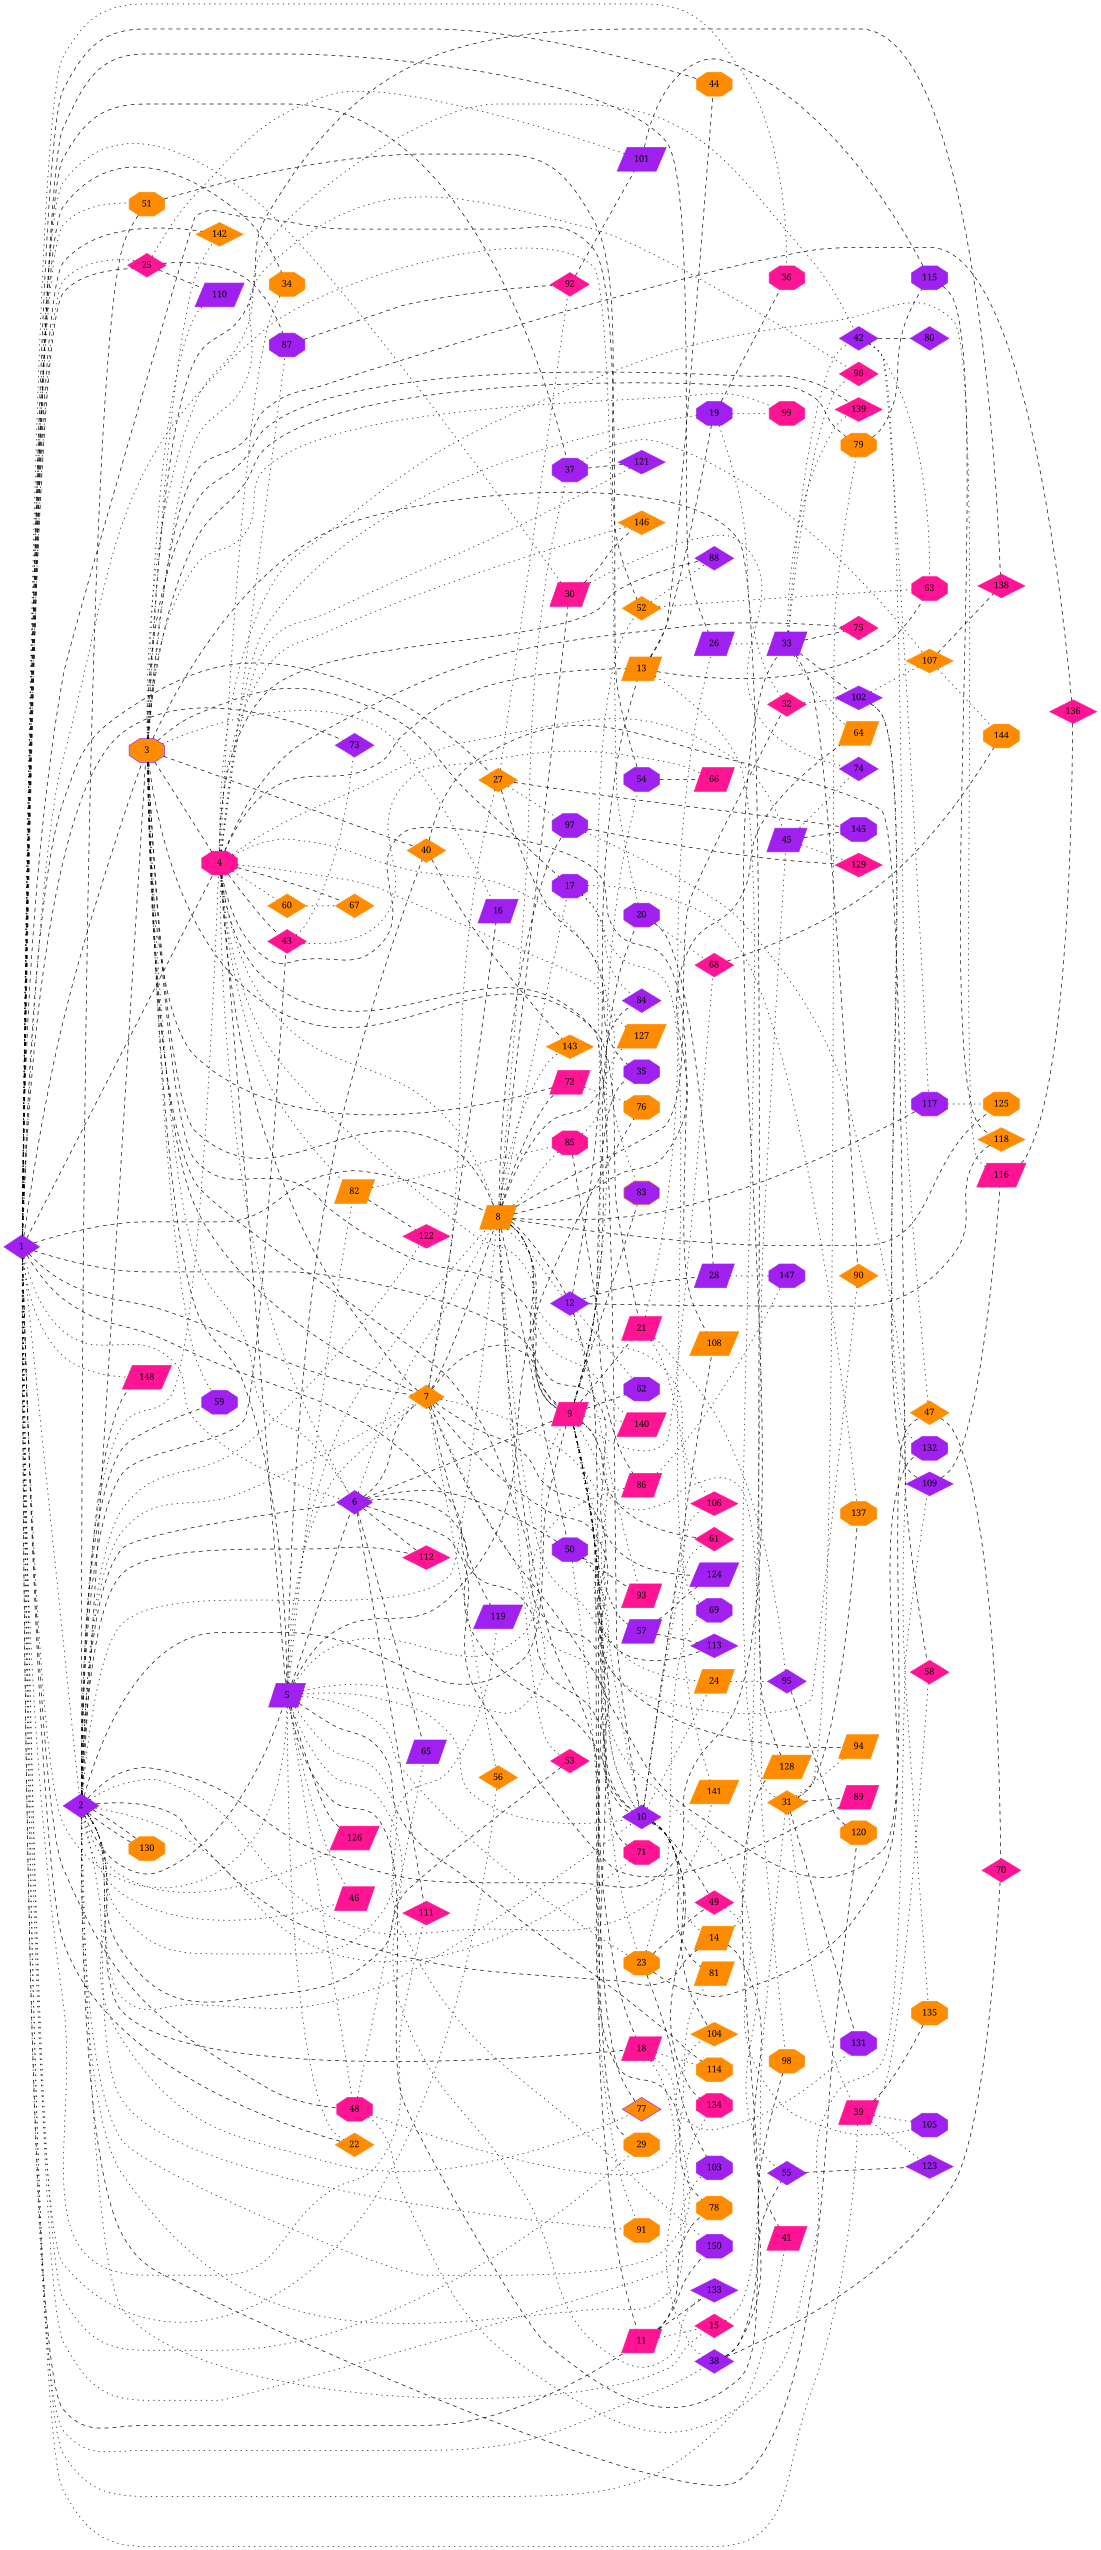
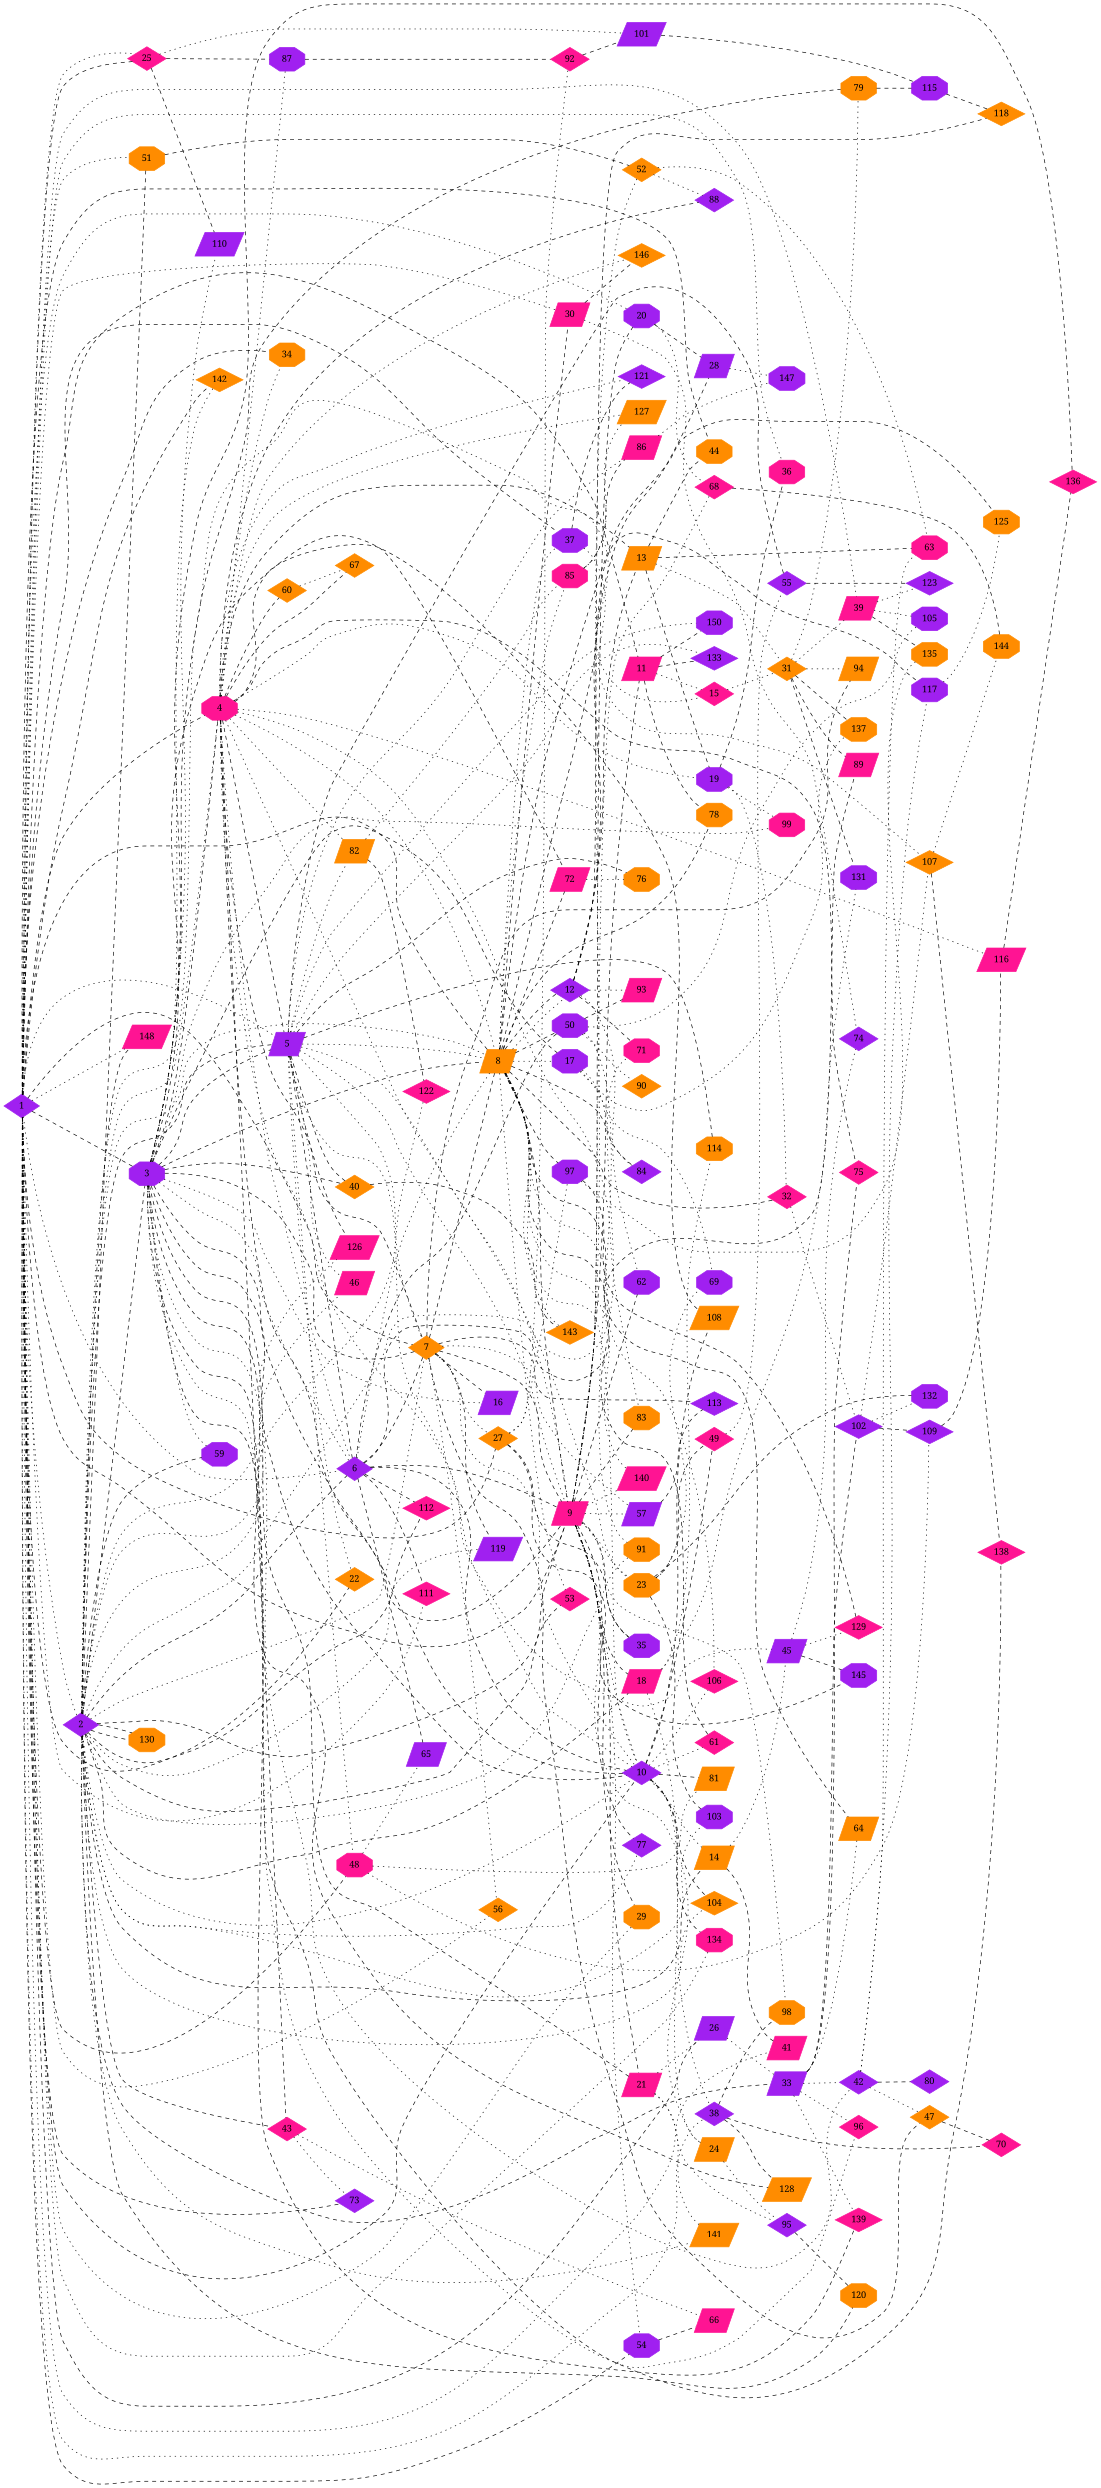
(147, 750) -> (147, 1174)
(255, 886) -> (248, 645)
(839, 958) -> none
(642, 1193) -> (642, 1418)
(714, 1575) -> none
(930, 1672) -> none
(642, 2109) -> (642, 1845)
